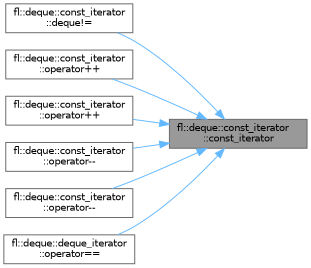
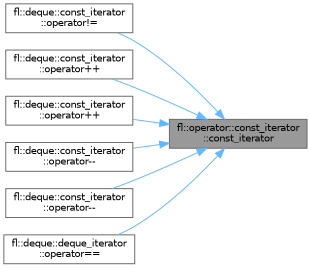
(69, 18) -> (69, 18)
(238, 134) -> (238, 134)
